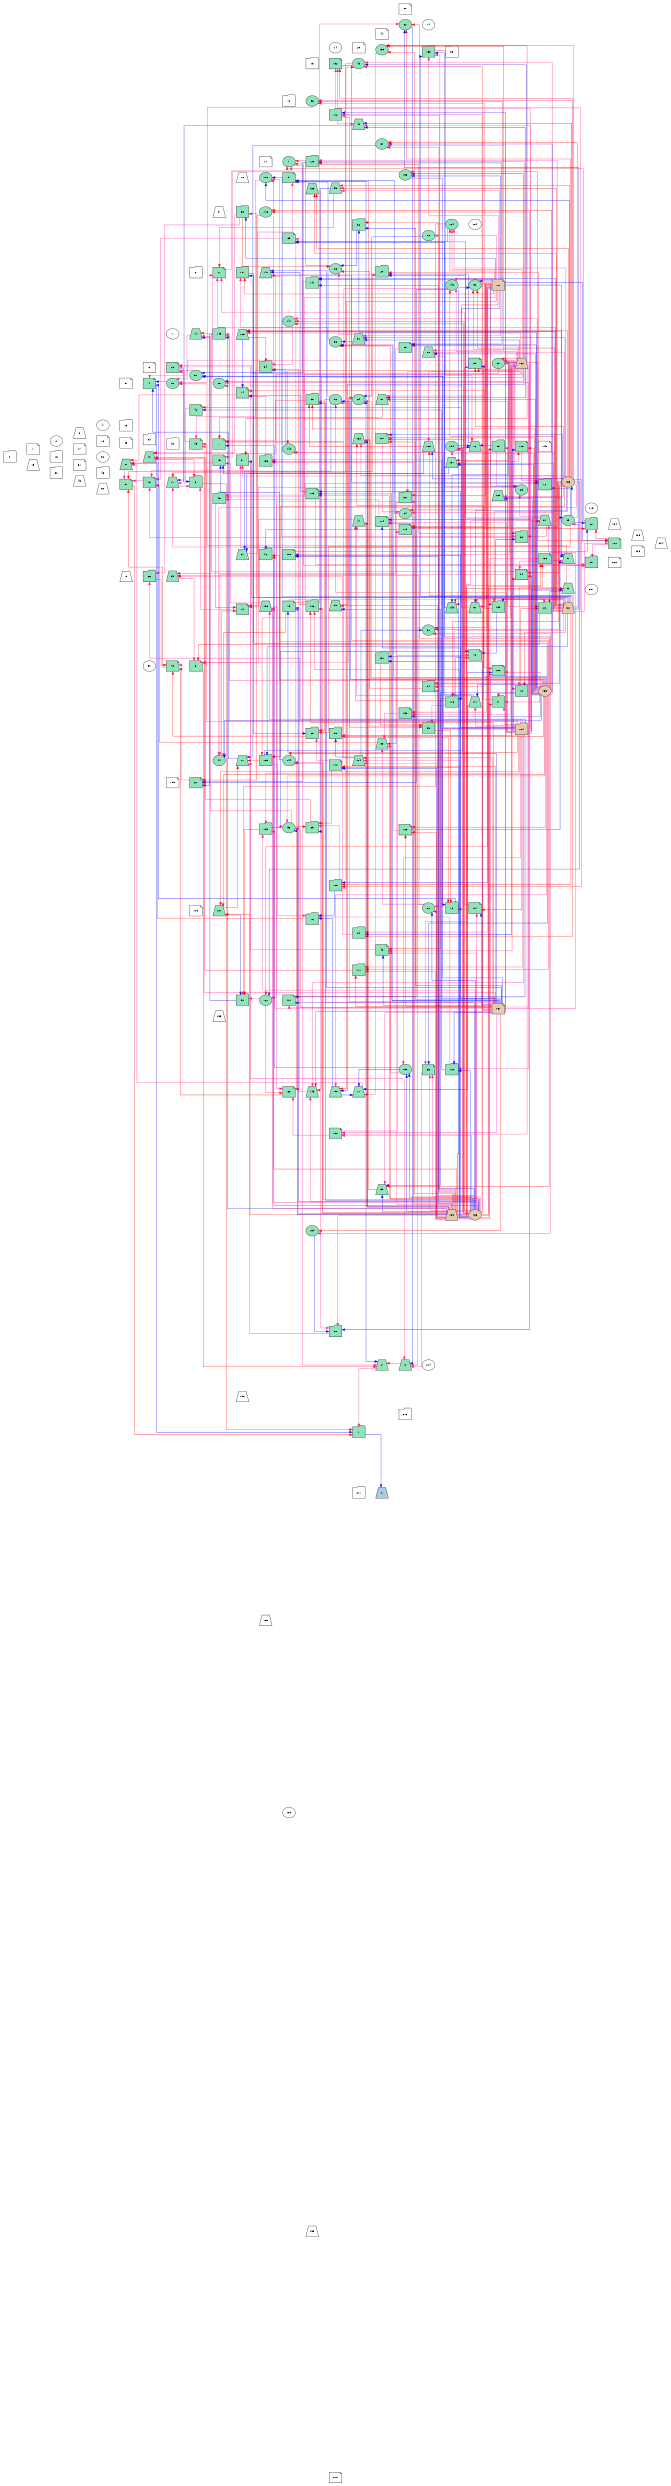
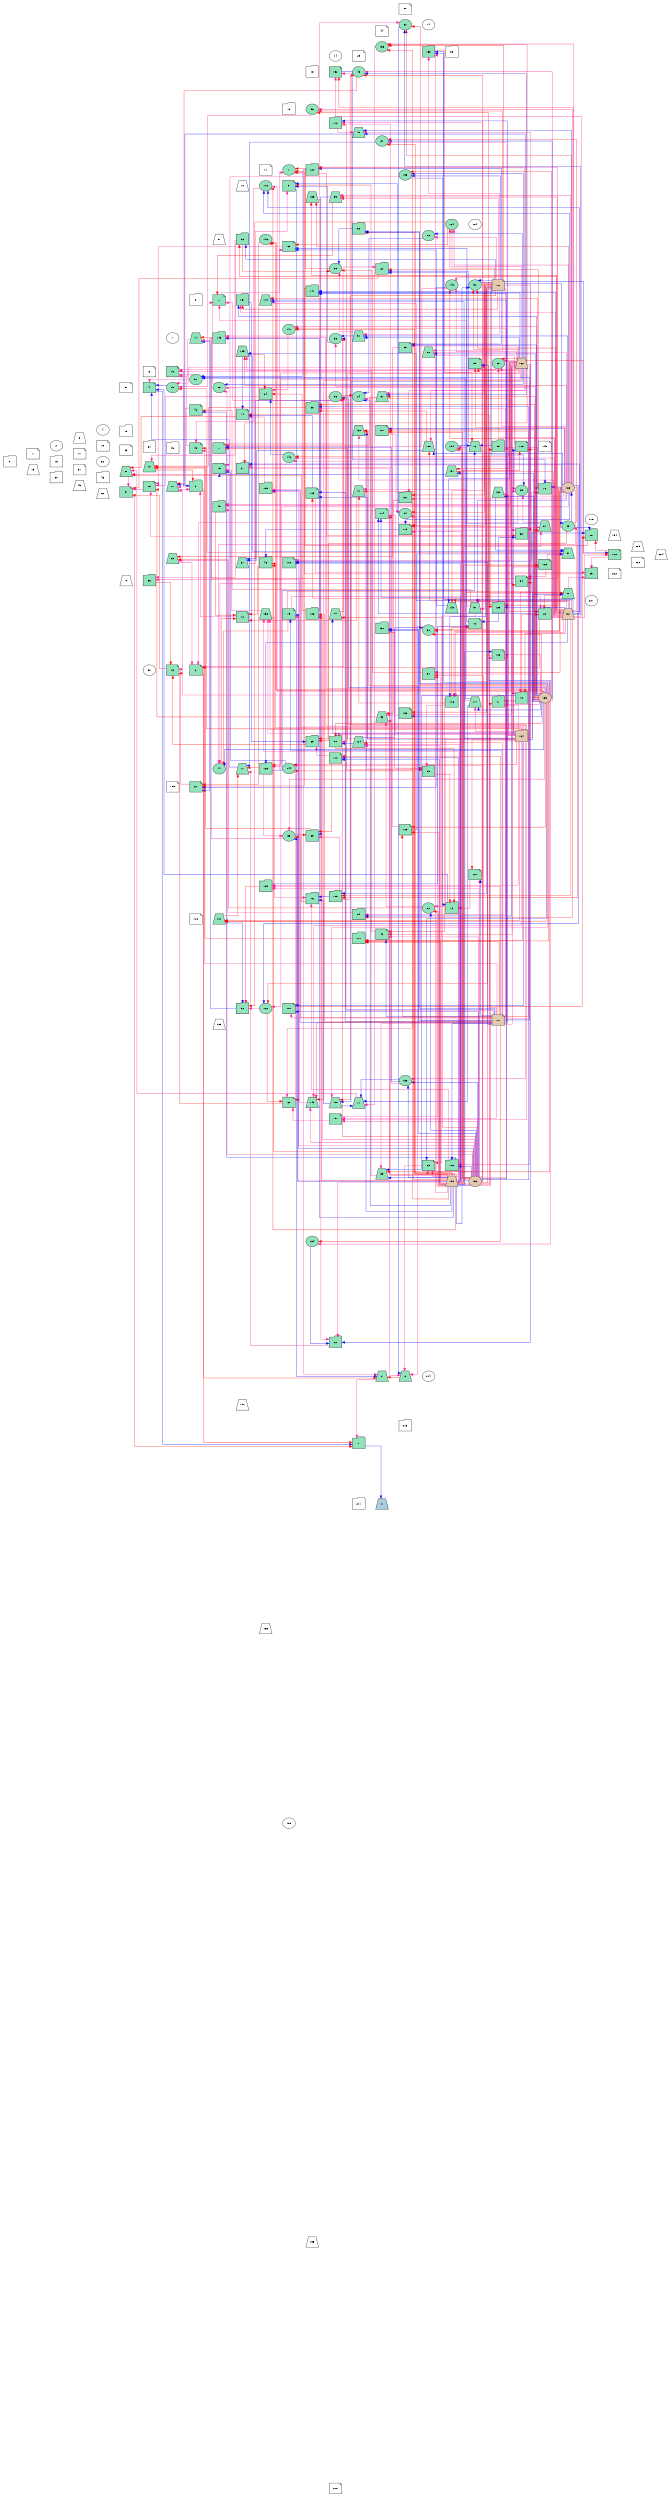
none -> (521, 234)
none -> (453, 293)
(305, 506) -> (299, 507)
